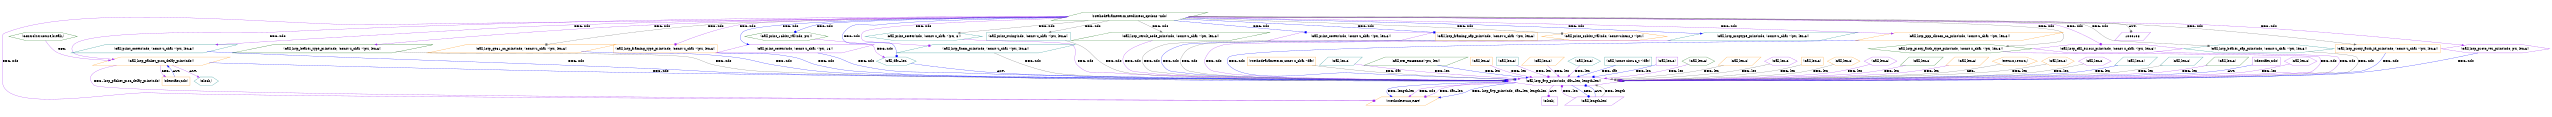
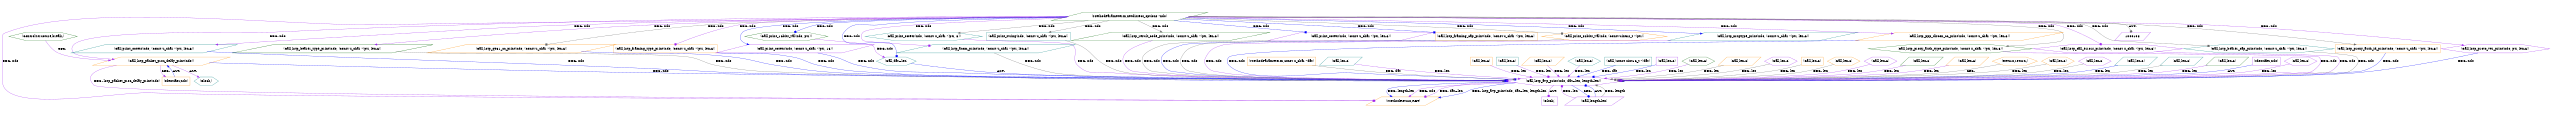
(1416, 61) -> none
